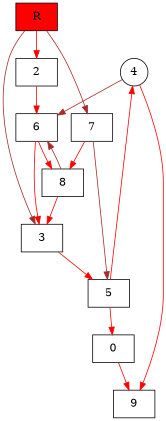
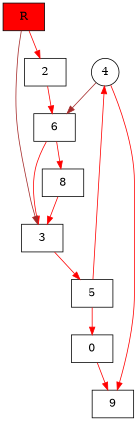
(92, 127) -> none
(56, 159) -> none
